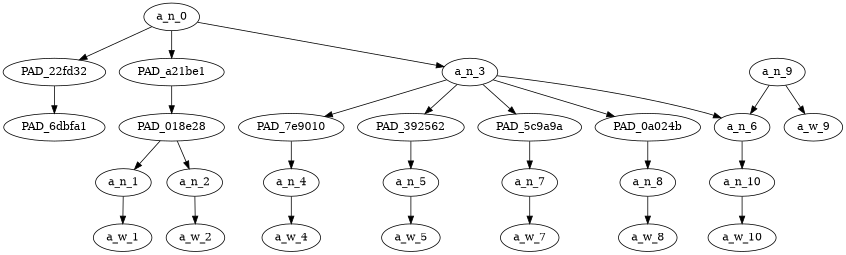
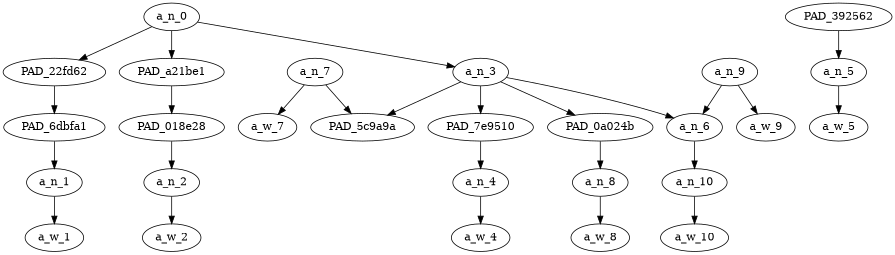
(54, 72) -> (54, 72)
(444, 96) -> none
(291, 127) -> (481, 127)
(530, 151) -> (336, 96)
(150, 152) -> (54, 151)
